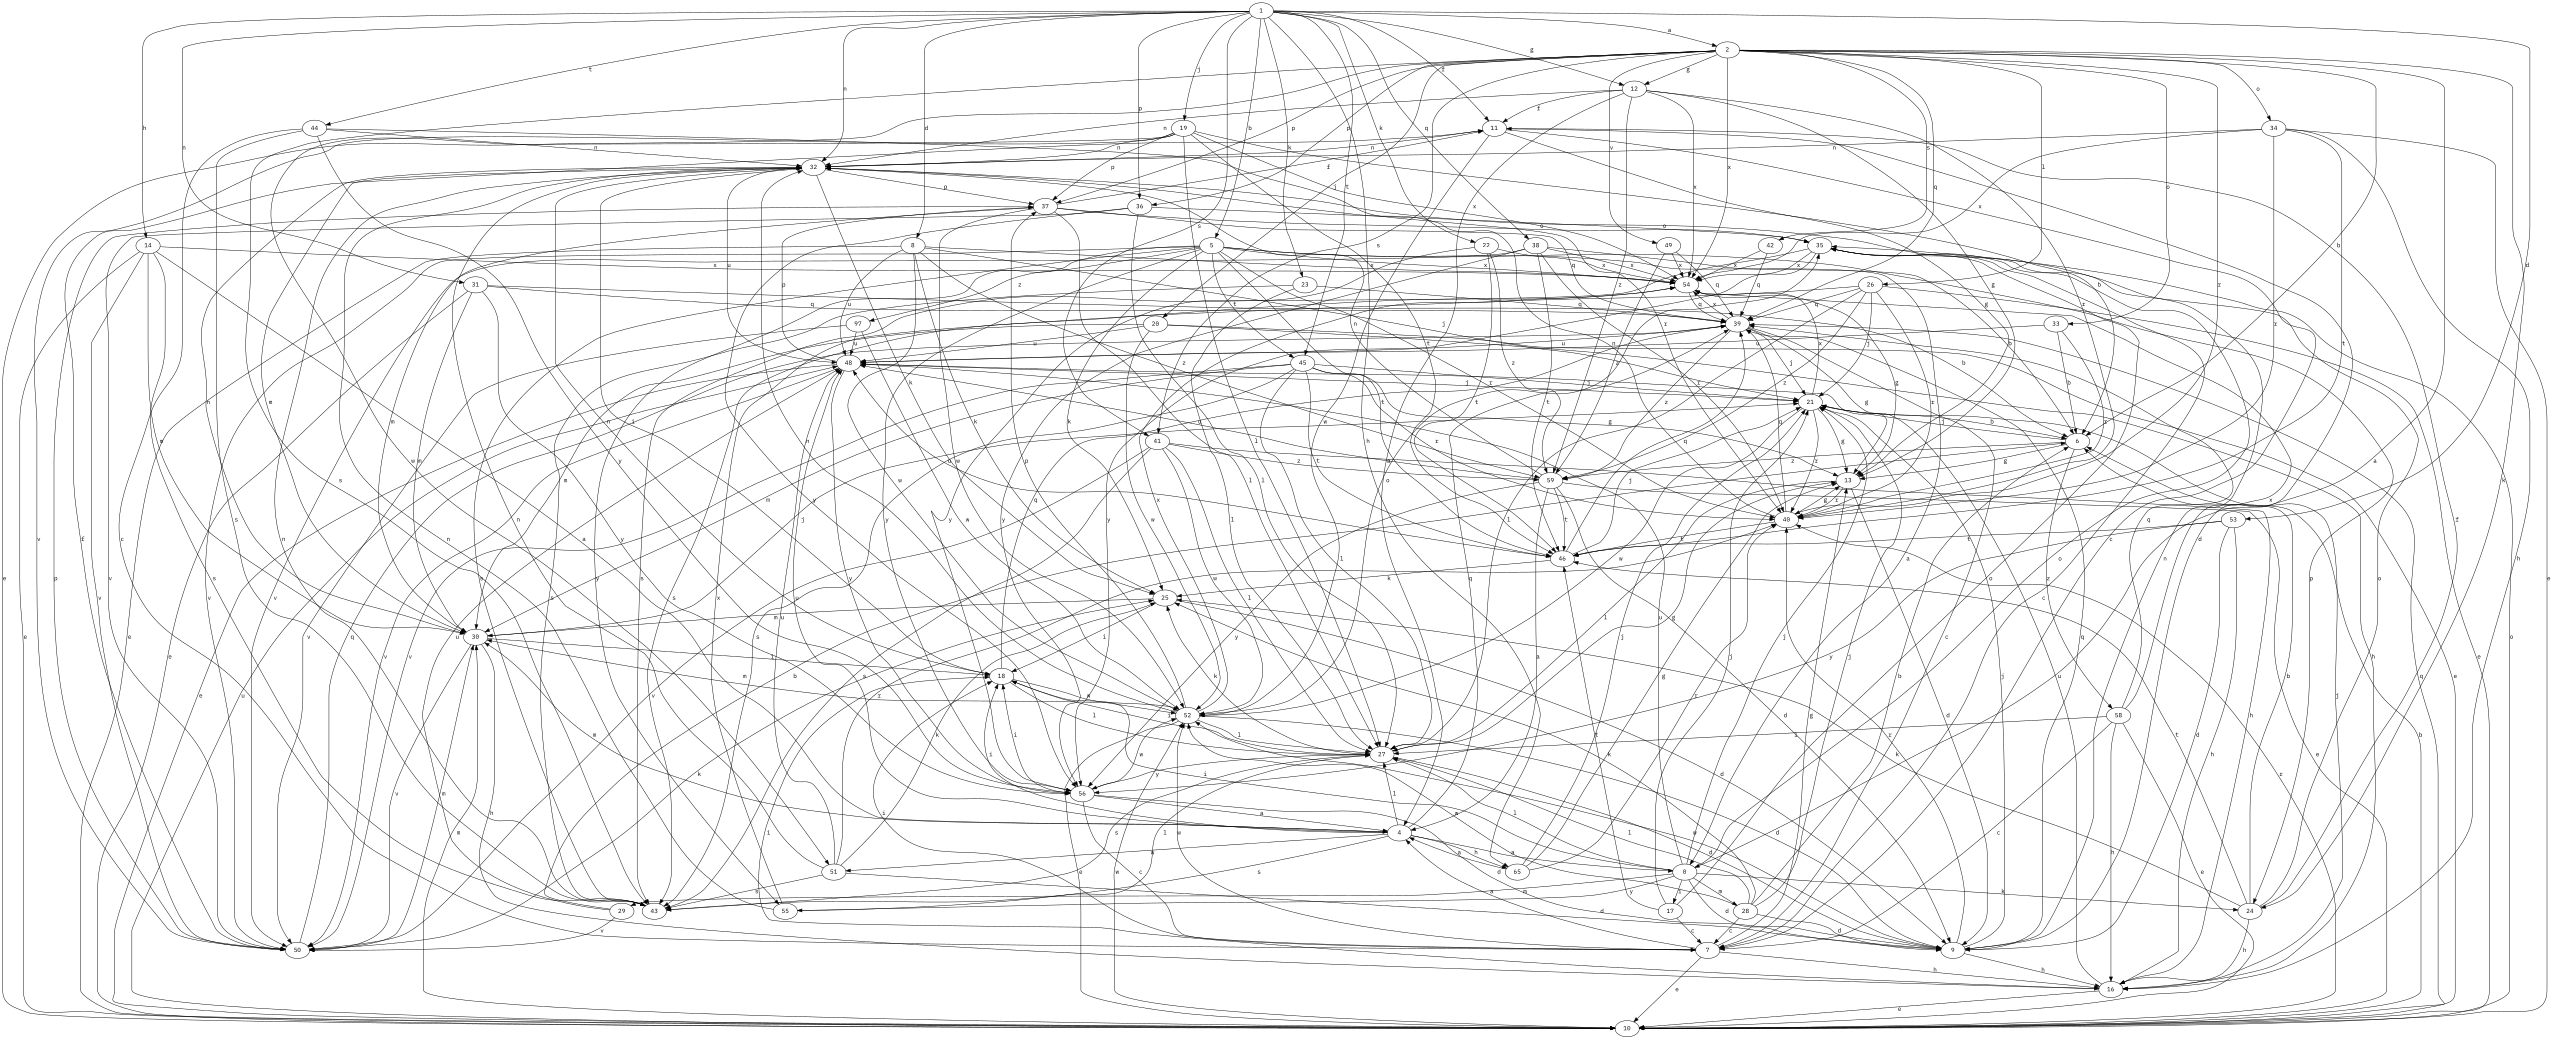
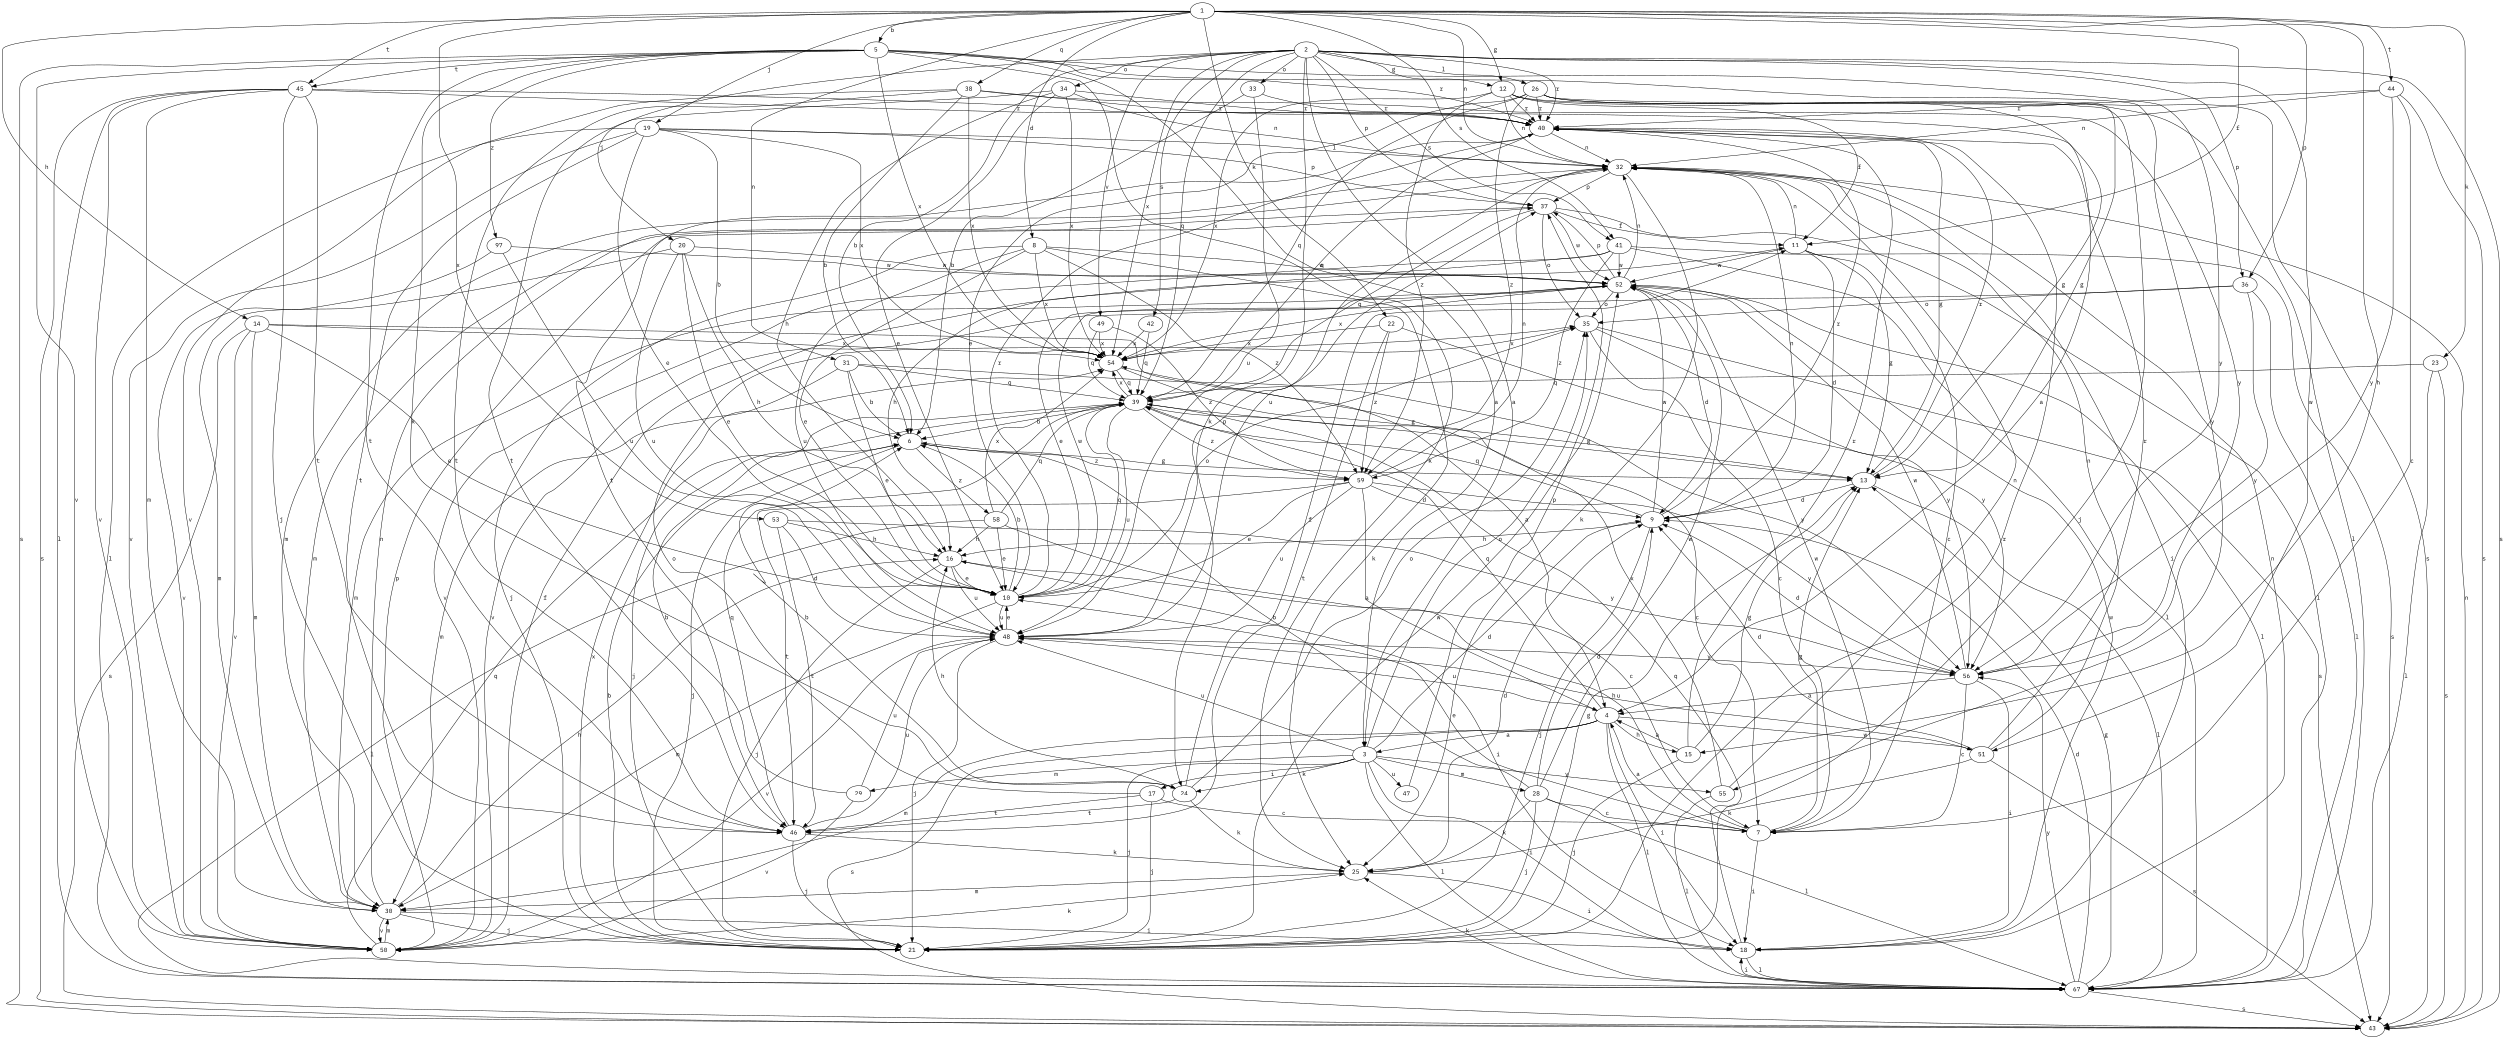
(1494, 18) -> none
(1119, 148) -> (1334, 148)
(2528, 265) -> (458, 265)
none -> (1025, 421)
(2311, 578) -> (413, 422)
(1382, 755) -> (2077, 990)
none -> (1407, 794)
(2172, 803) -> (860, 626)
(1517, 872) -> (1688, 755)
(1685, 872) -> (1365, 755)
